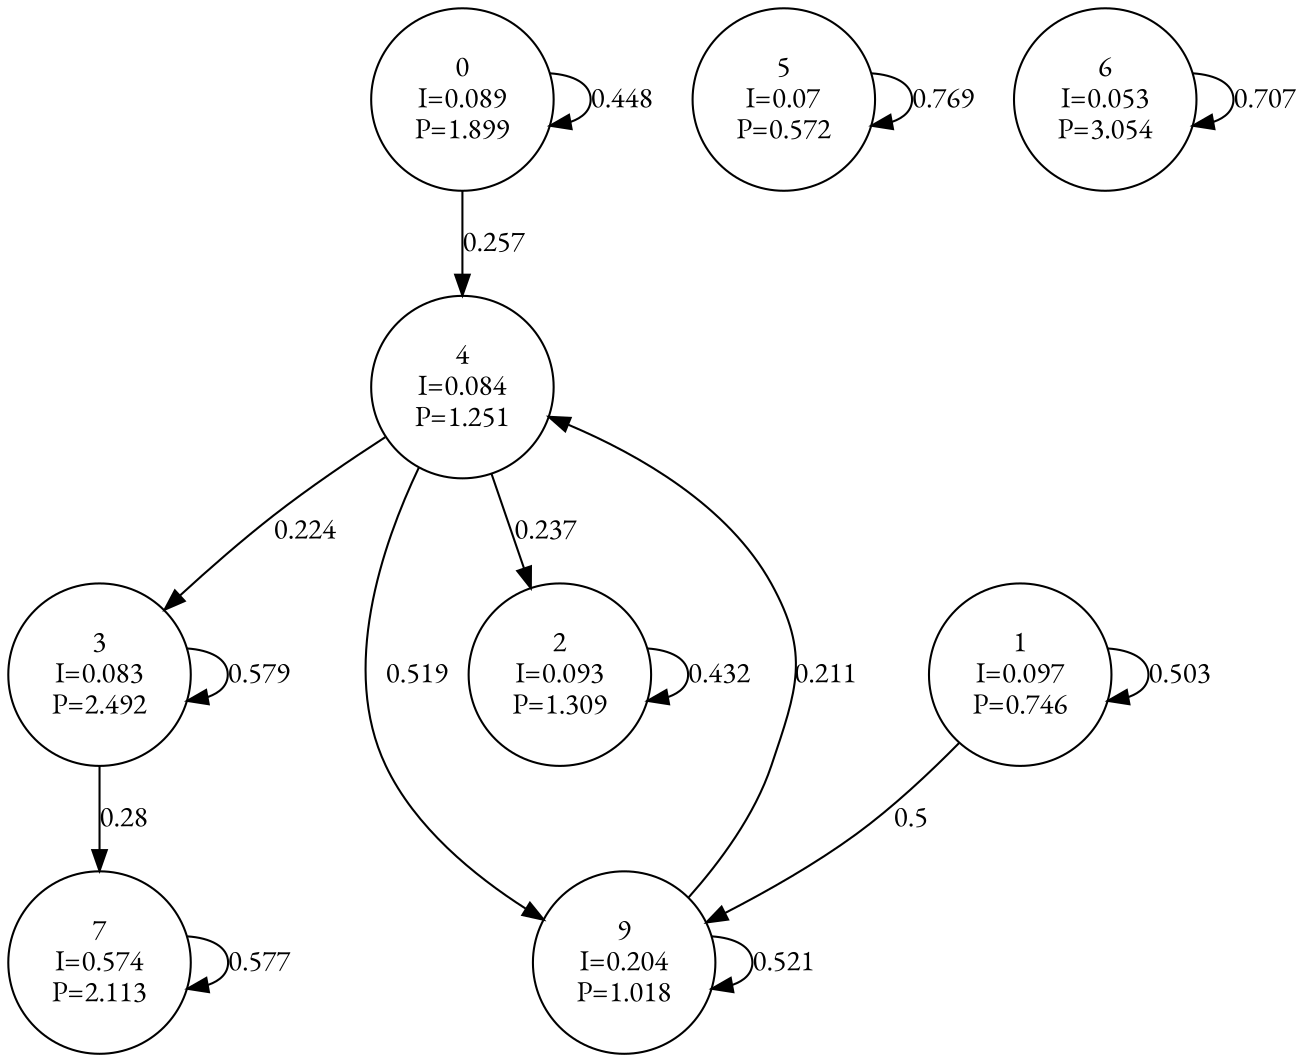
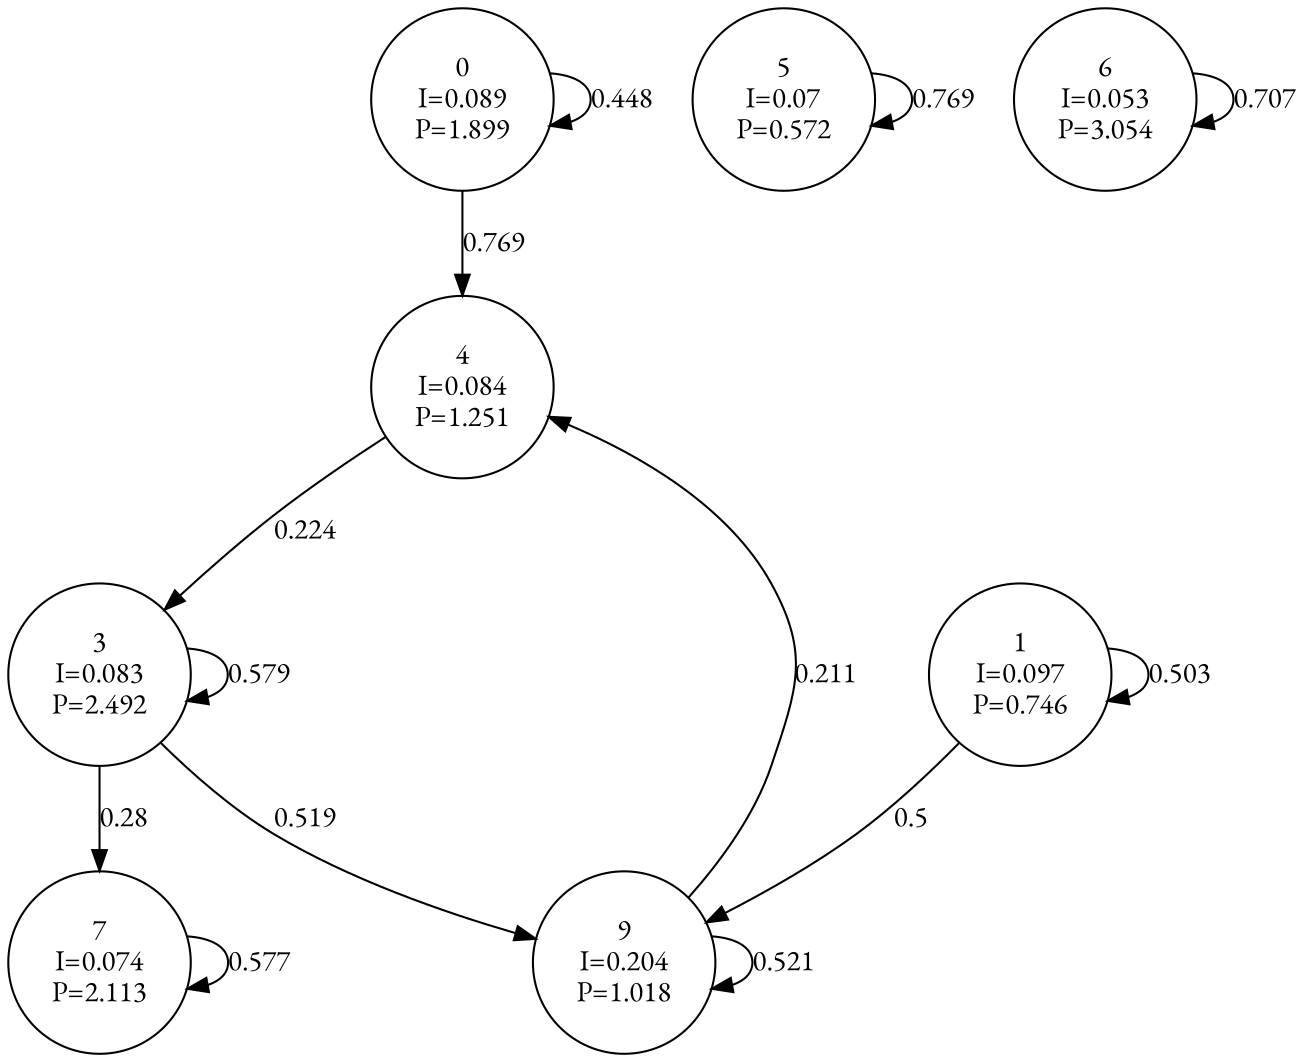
(495, 243) -> (495, 243)
(560, 675) -> none
(370, 715) -> (325, 862)
(100, 963) -> (100, 963)
